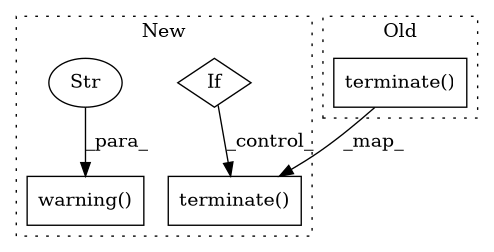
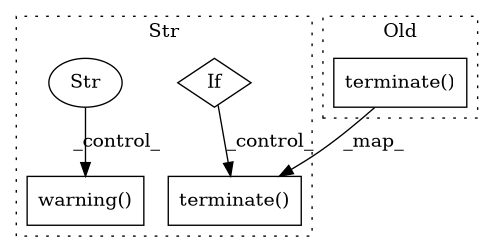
(164, 32) -> (164, 32)
(117, 142) -> (117, 142)
